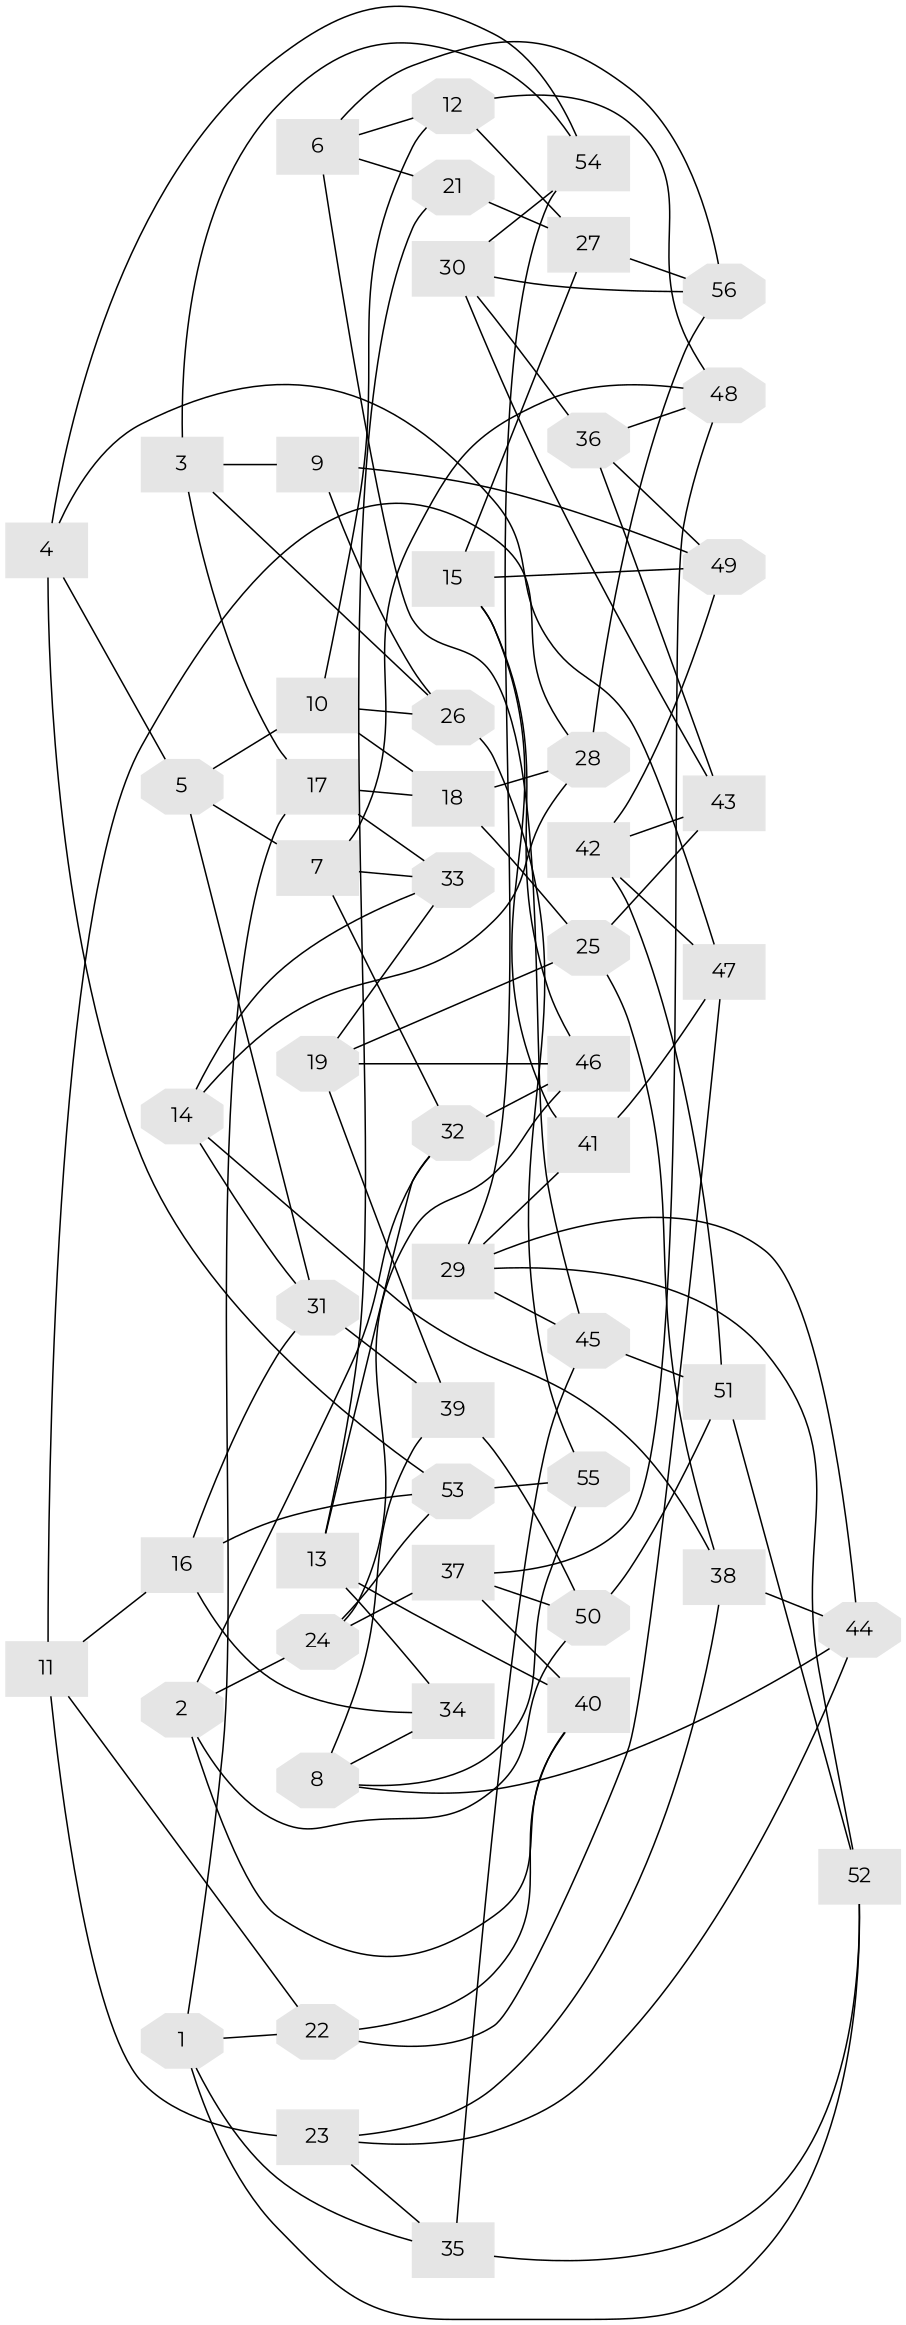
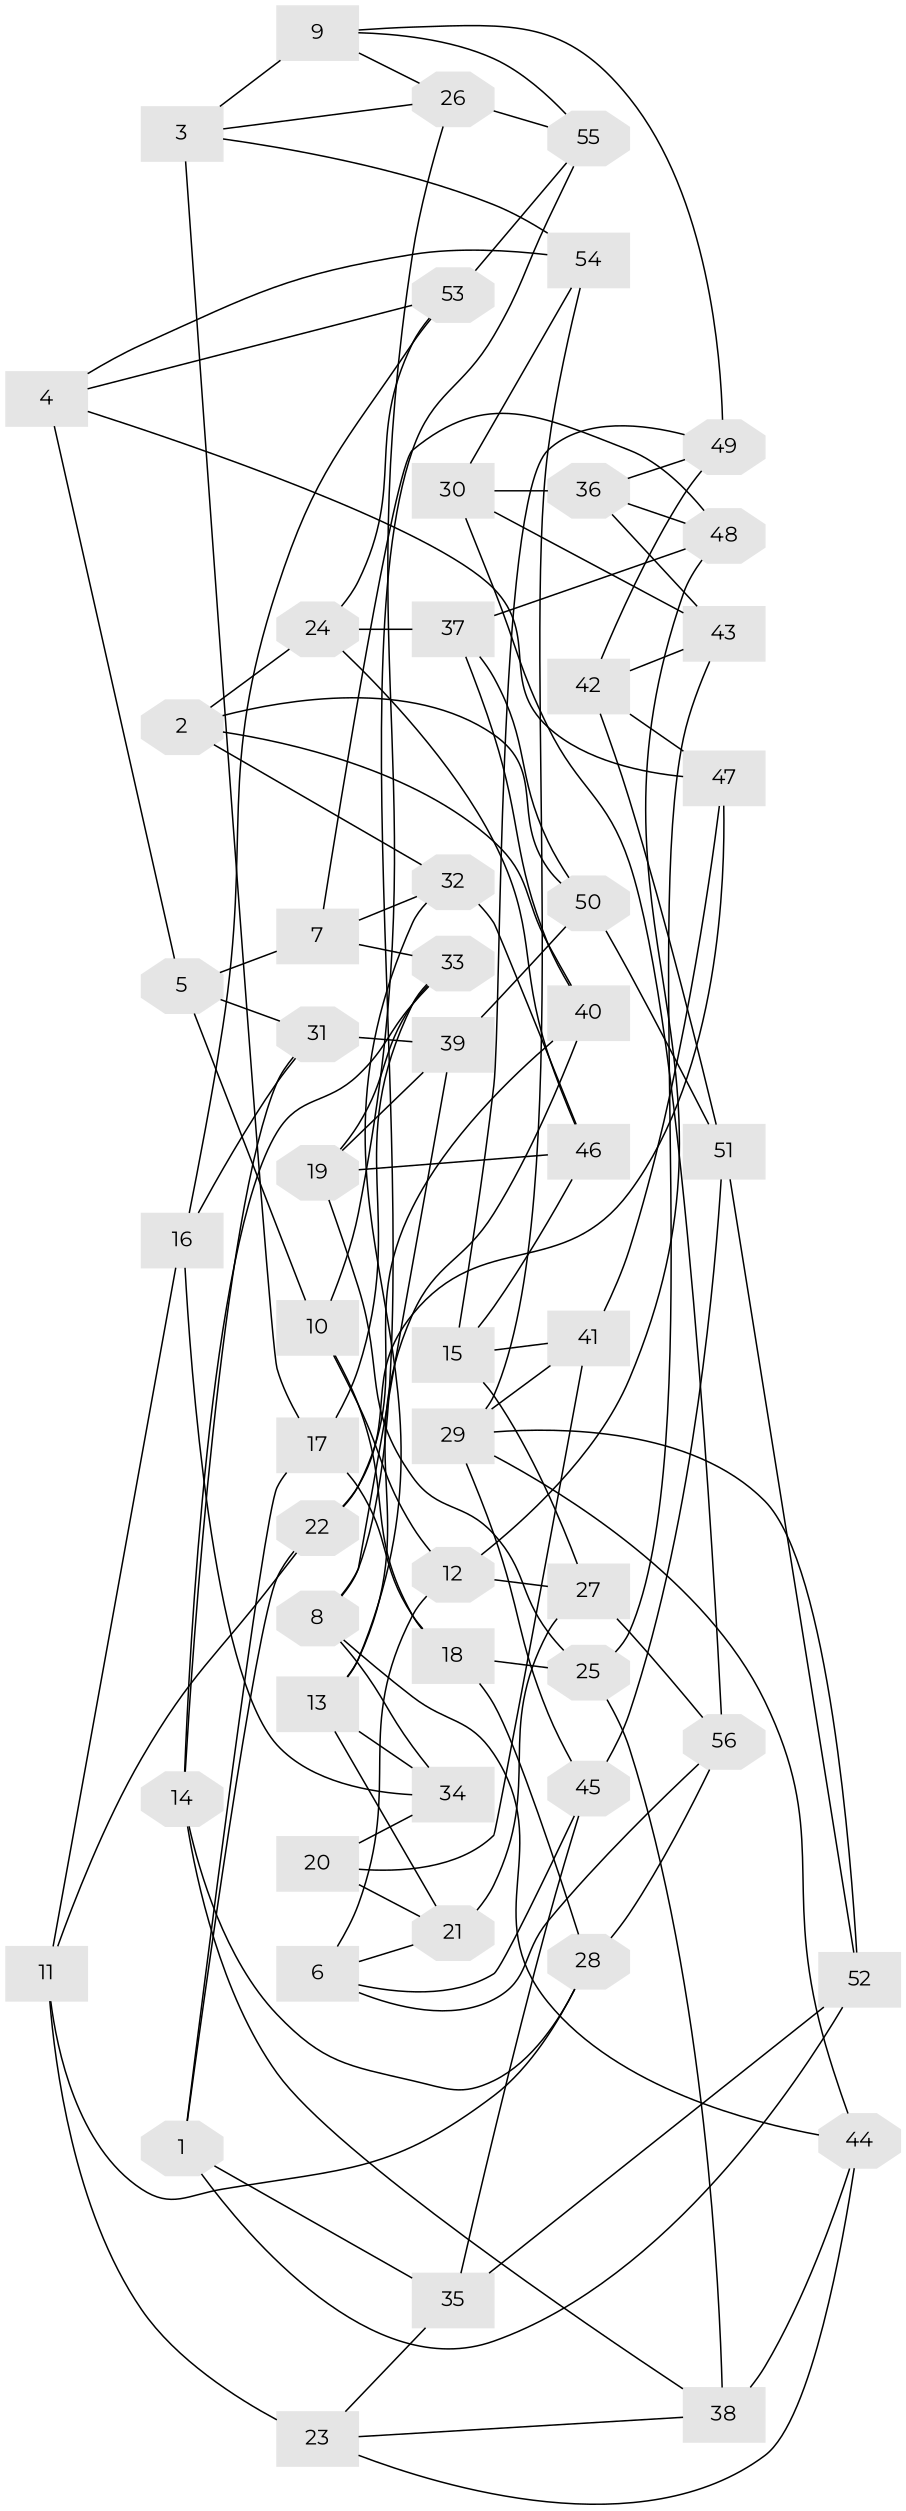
none -> (472, 50)
none -> (318, 1864)
